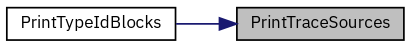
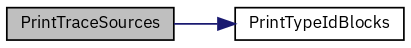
(198, 24) -> (196, 24)
